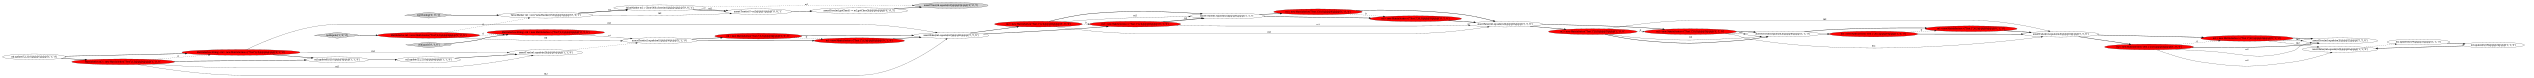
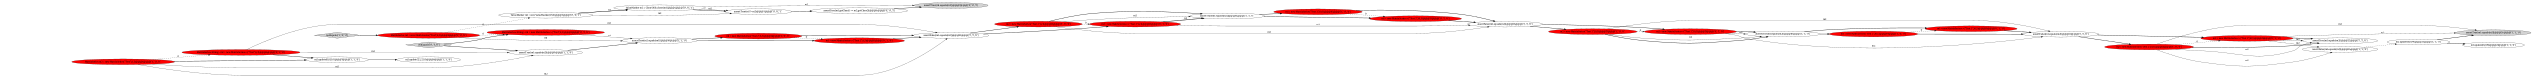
(808, 6) -> (808, 6)
(429, 15) -> none
none -> (2493, 33)
(602, 47) -> (602, 47)
(2421, 47) -> none
(485, 56) -> (480, 48)
(34, 57) -> none
